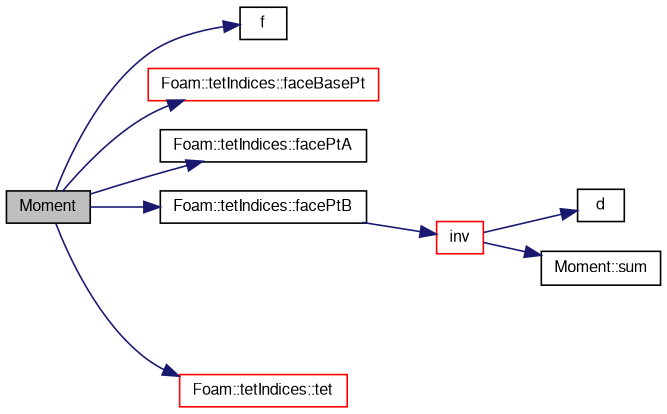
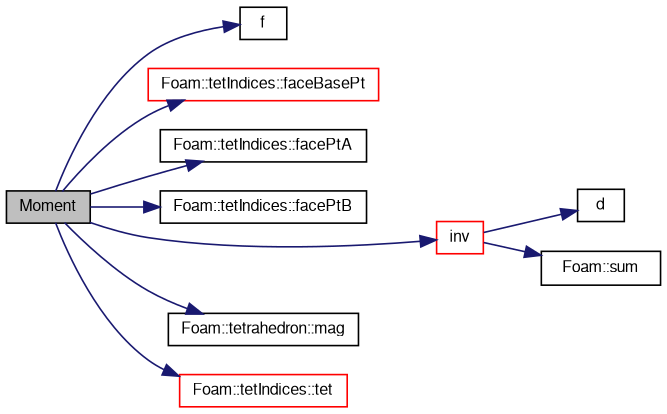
(391, 227) -> (254, 246)
(601, 268) -> (601, 268)
none -> (263, 329)
